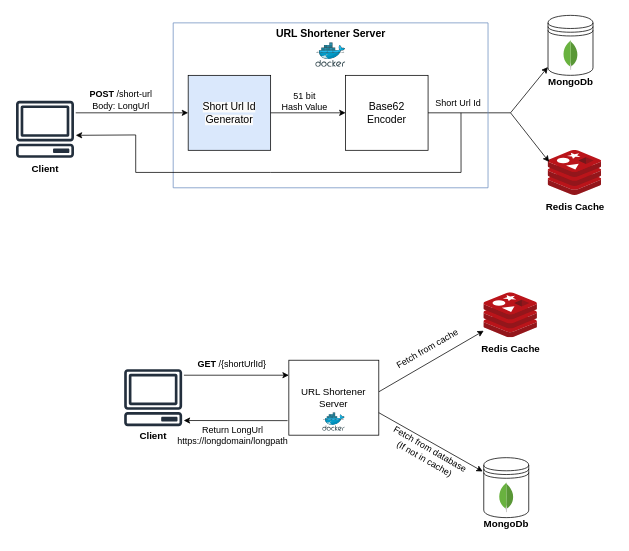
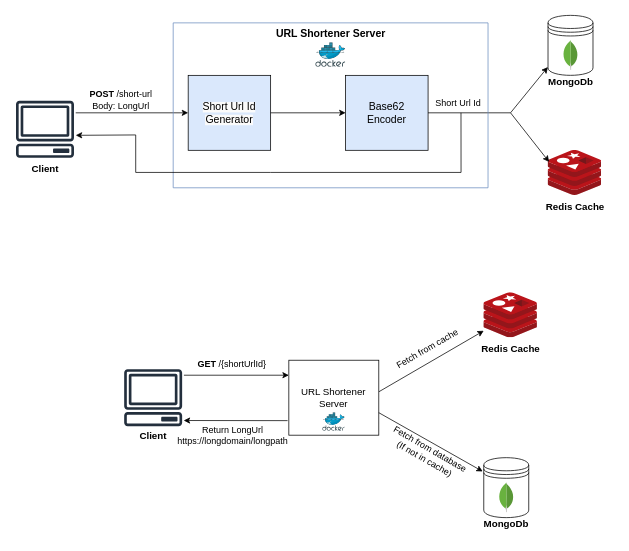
(304, 102) -> none
(387, 113) -> (387, 113)
